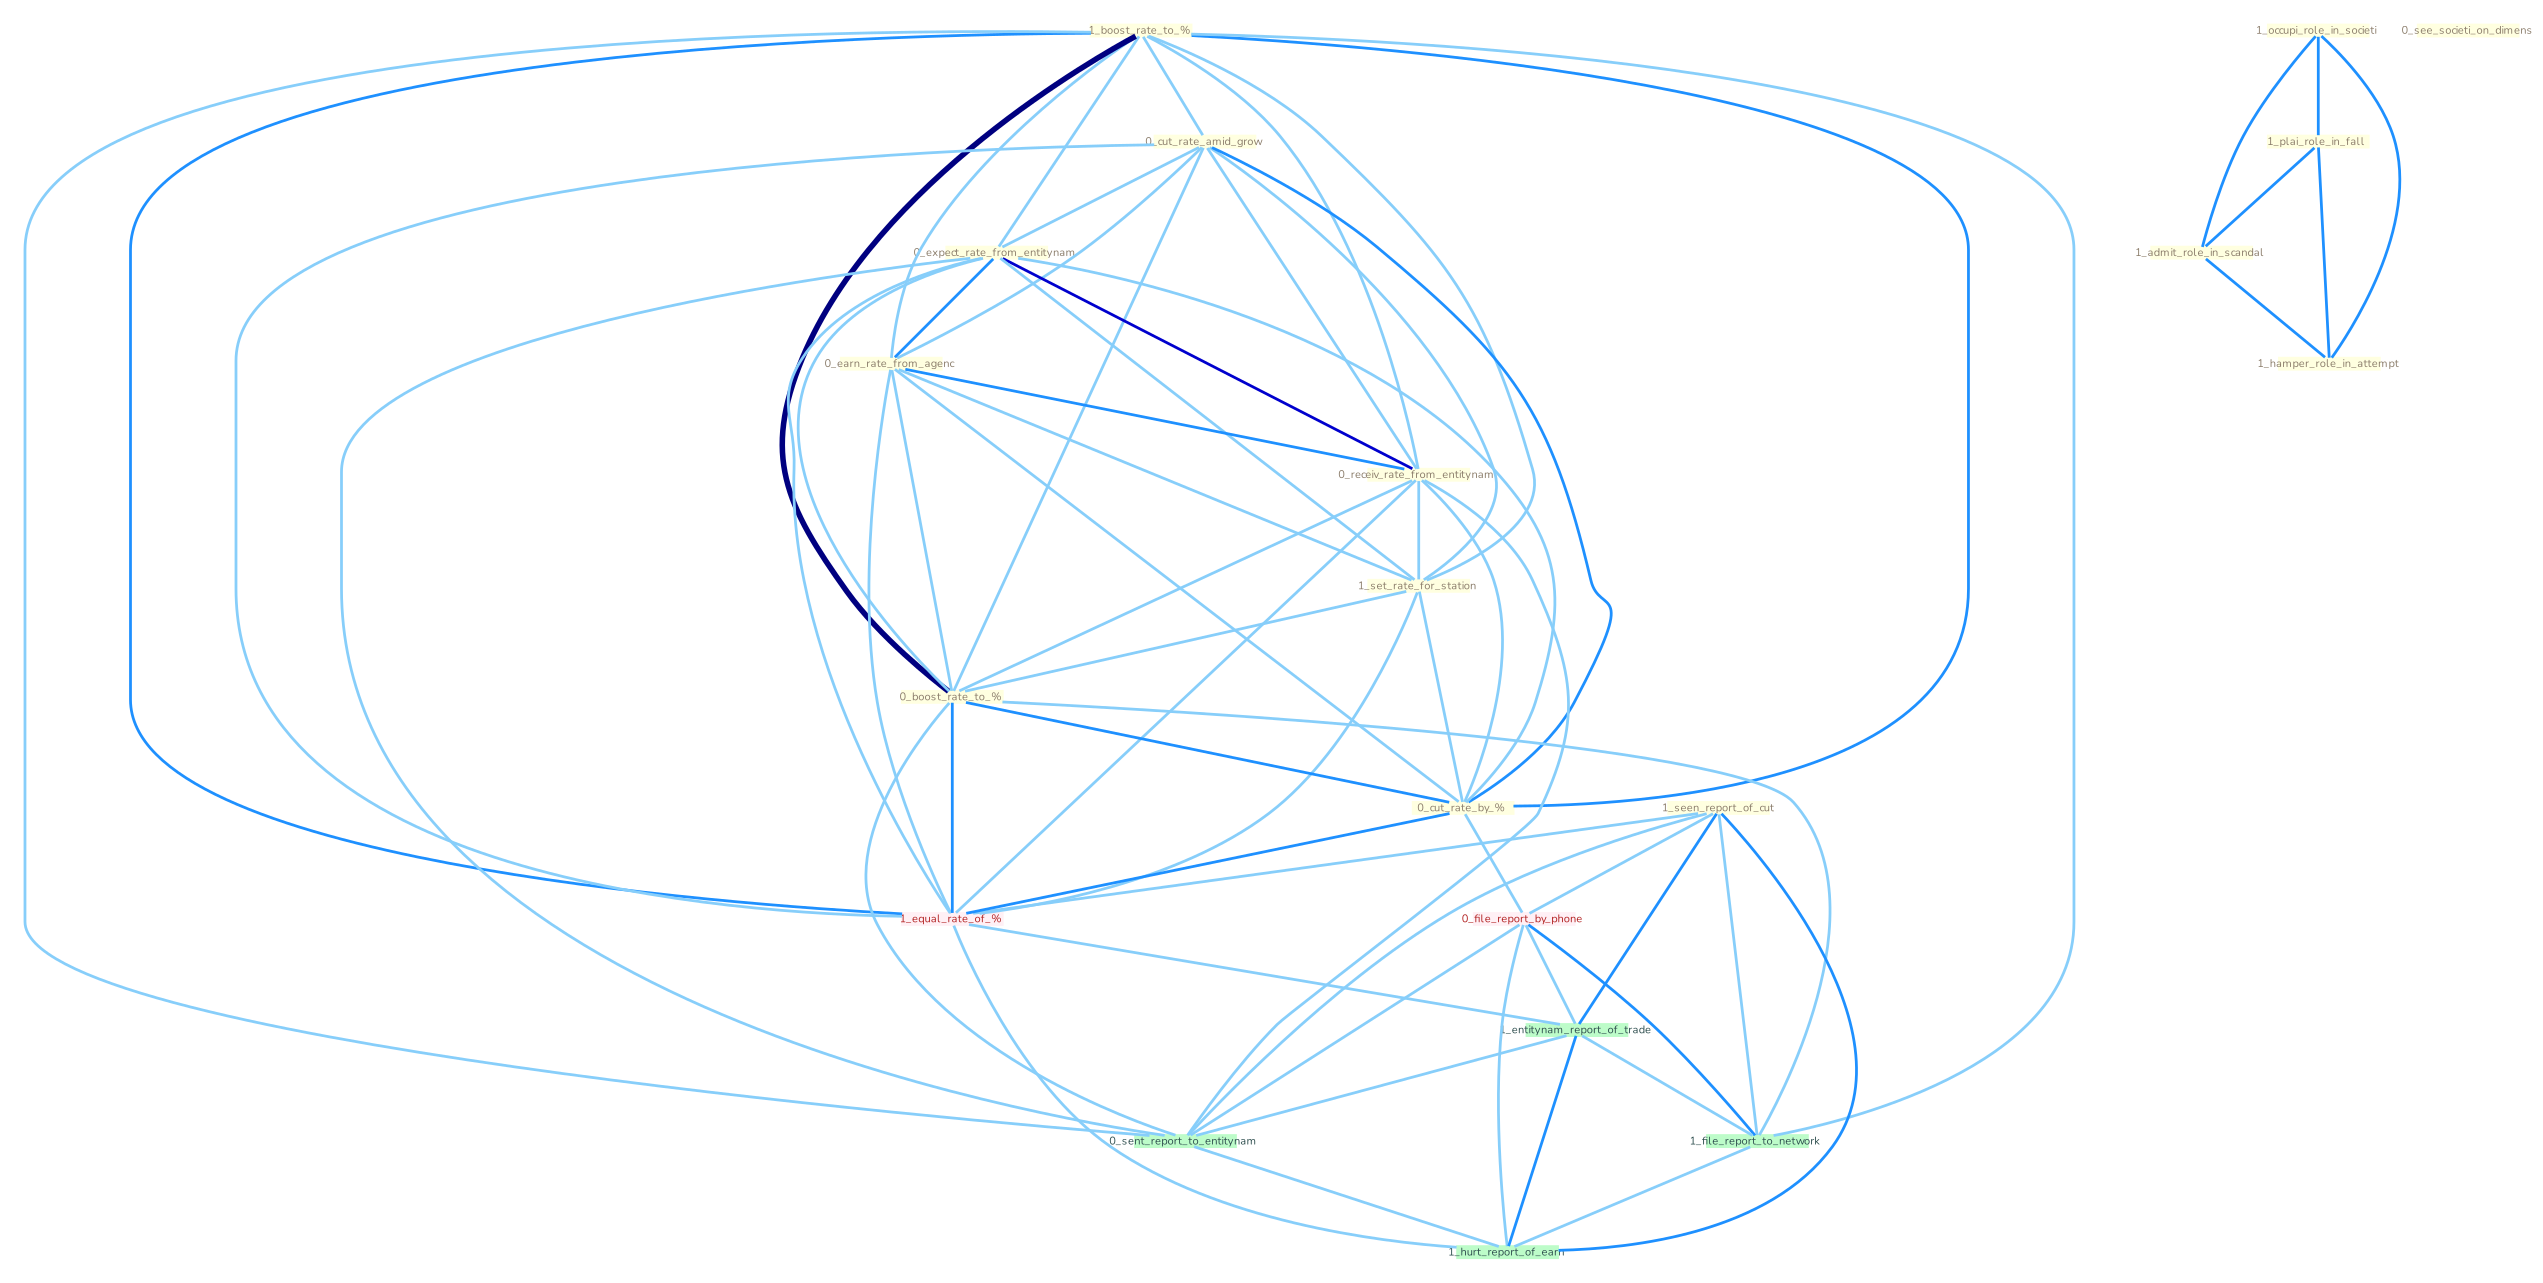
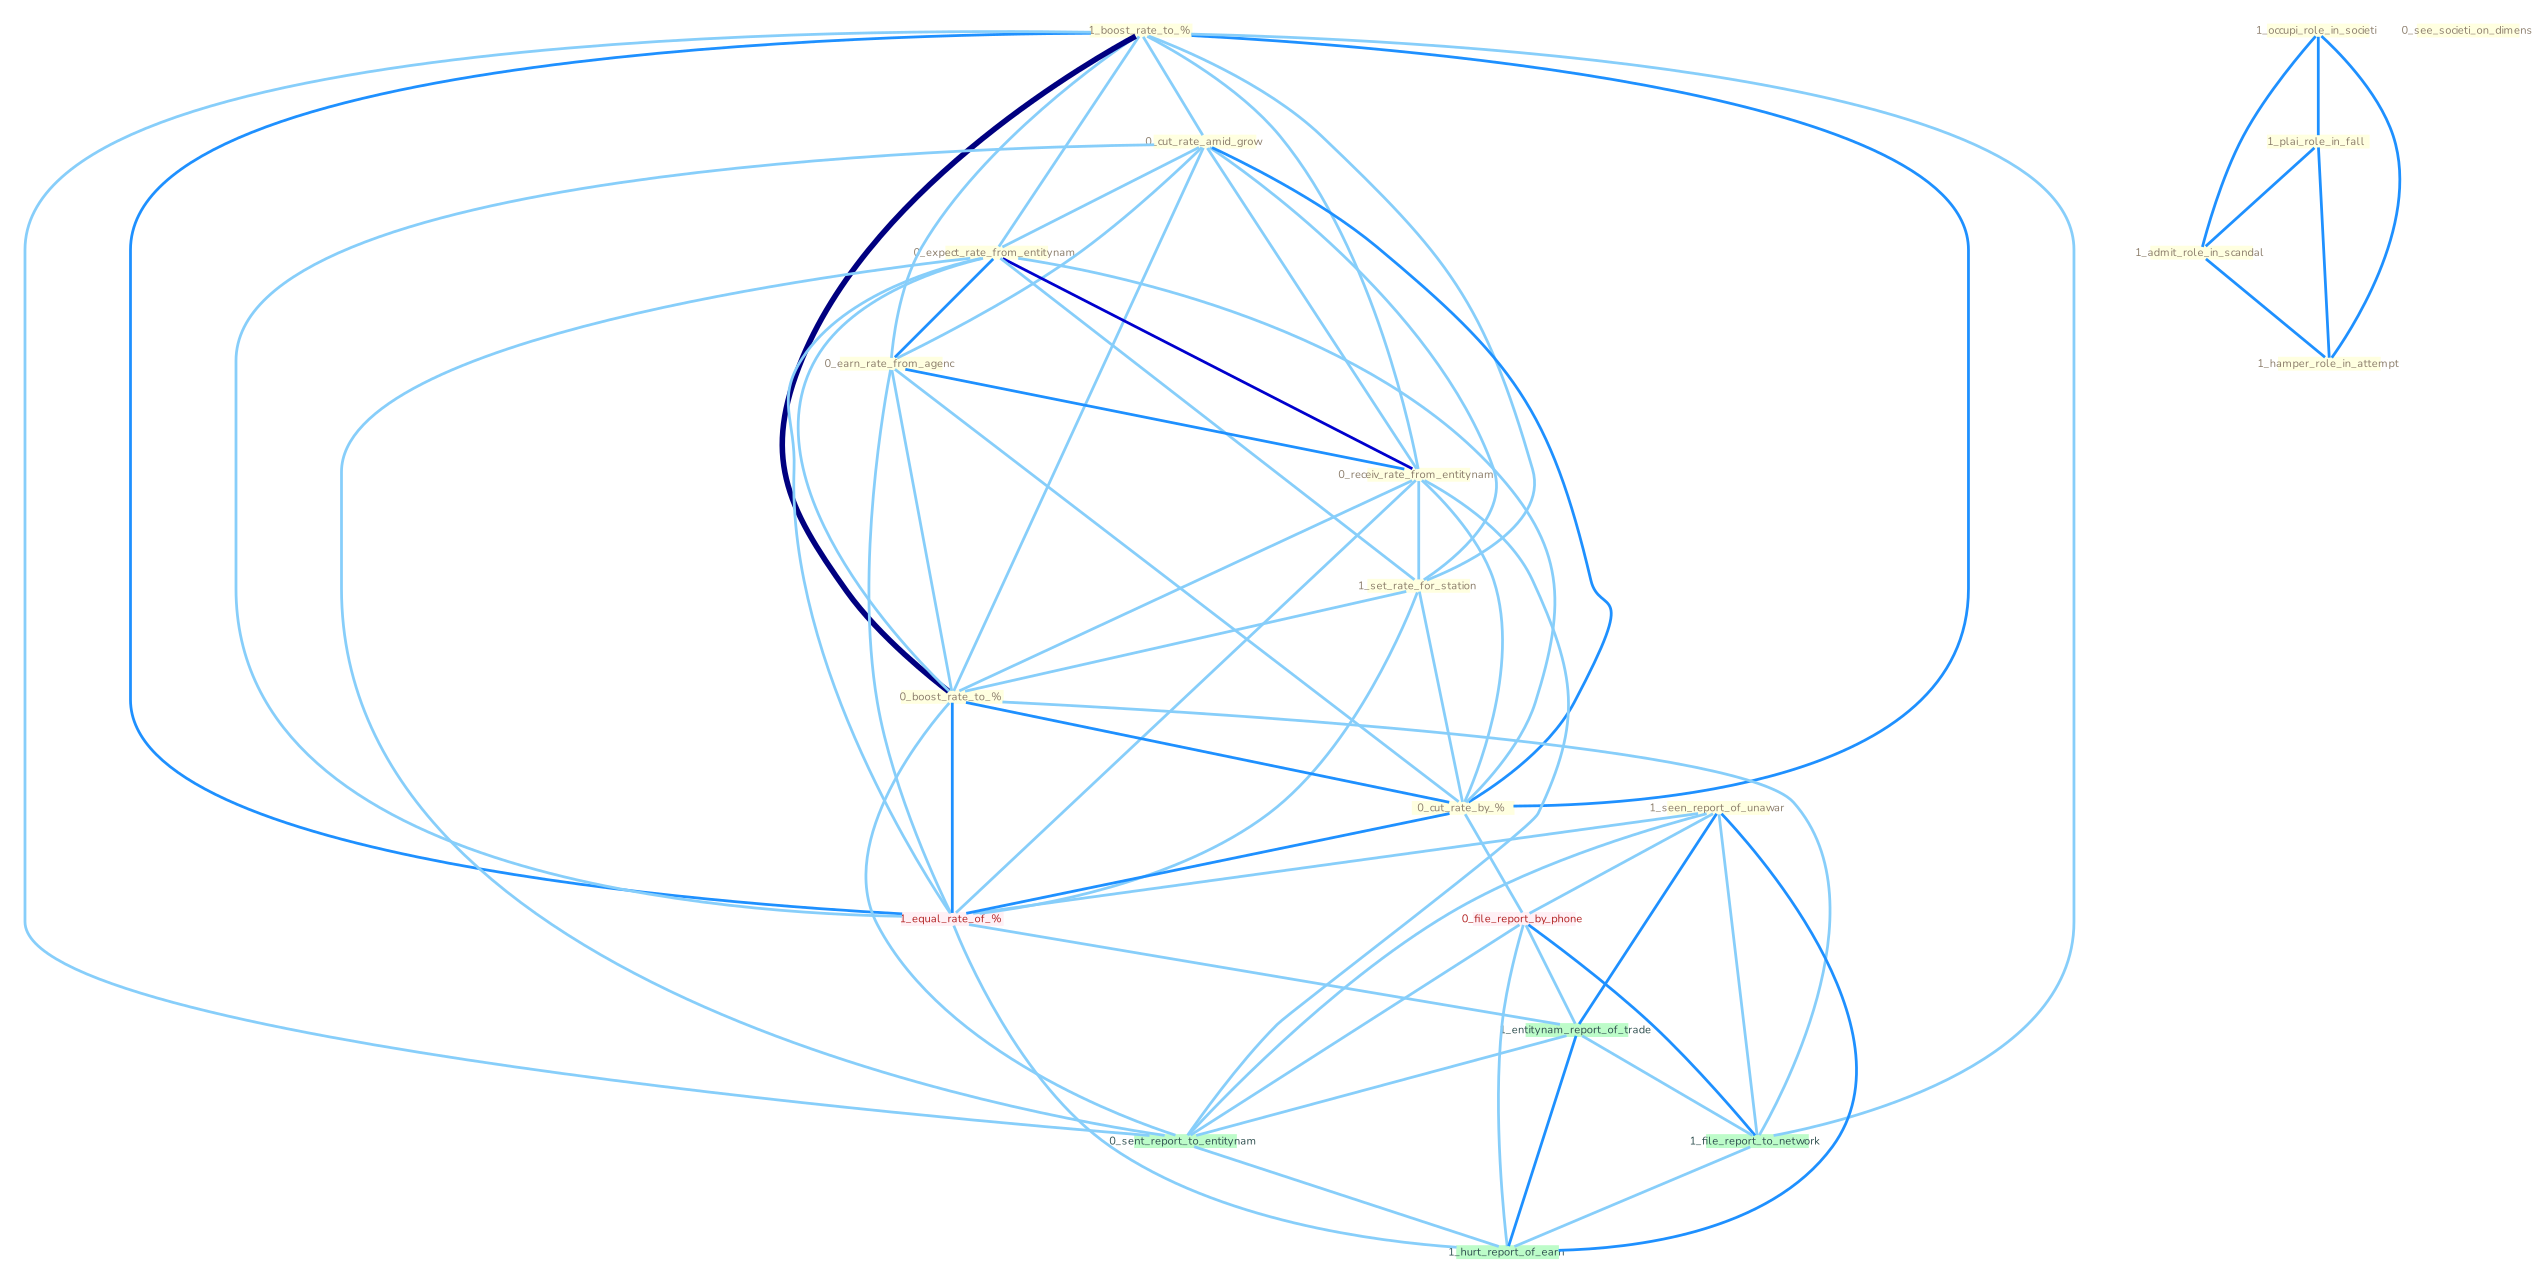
(1155, 475) -> none
(1719, 808) -> (1719, 808)
